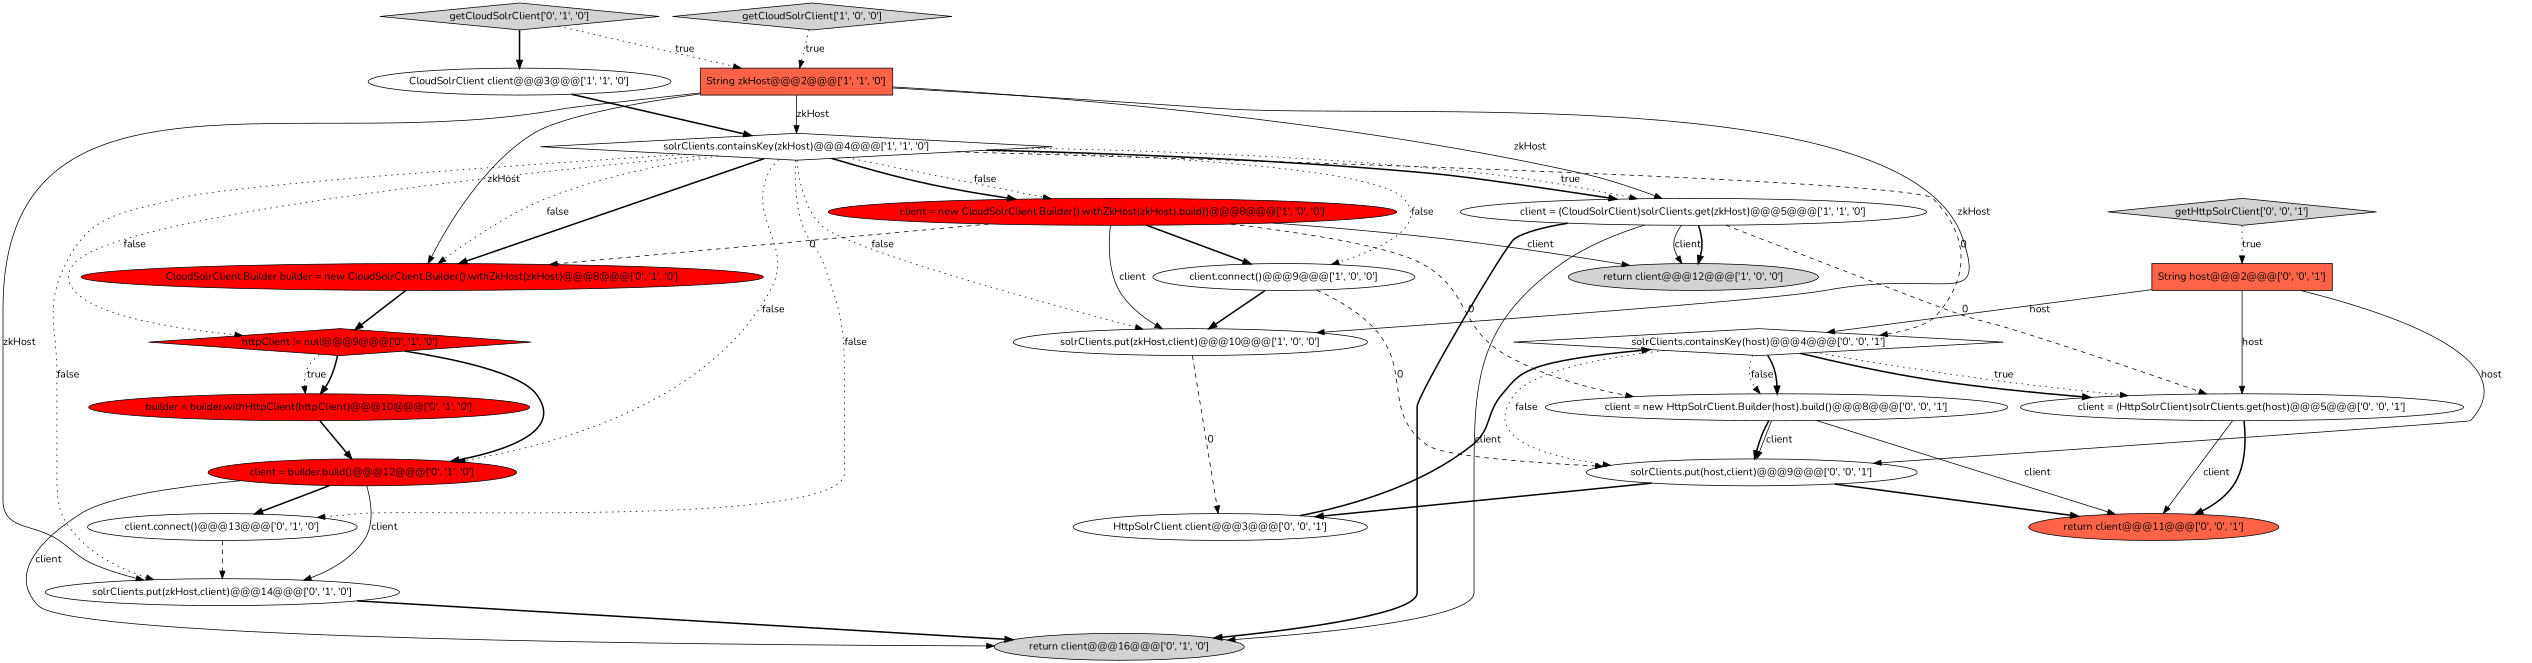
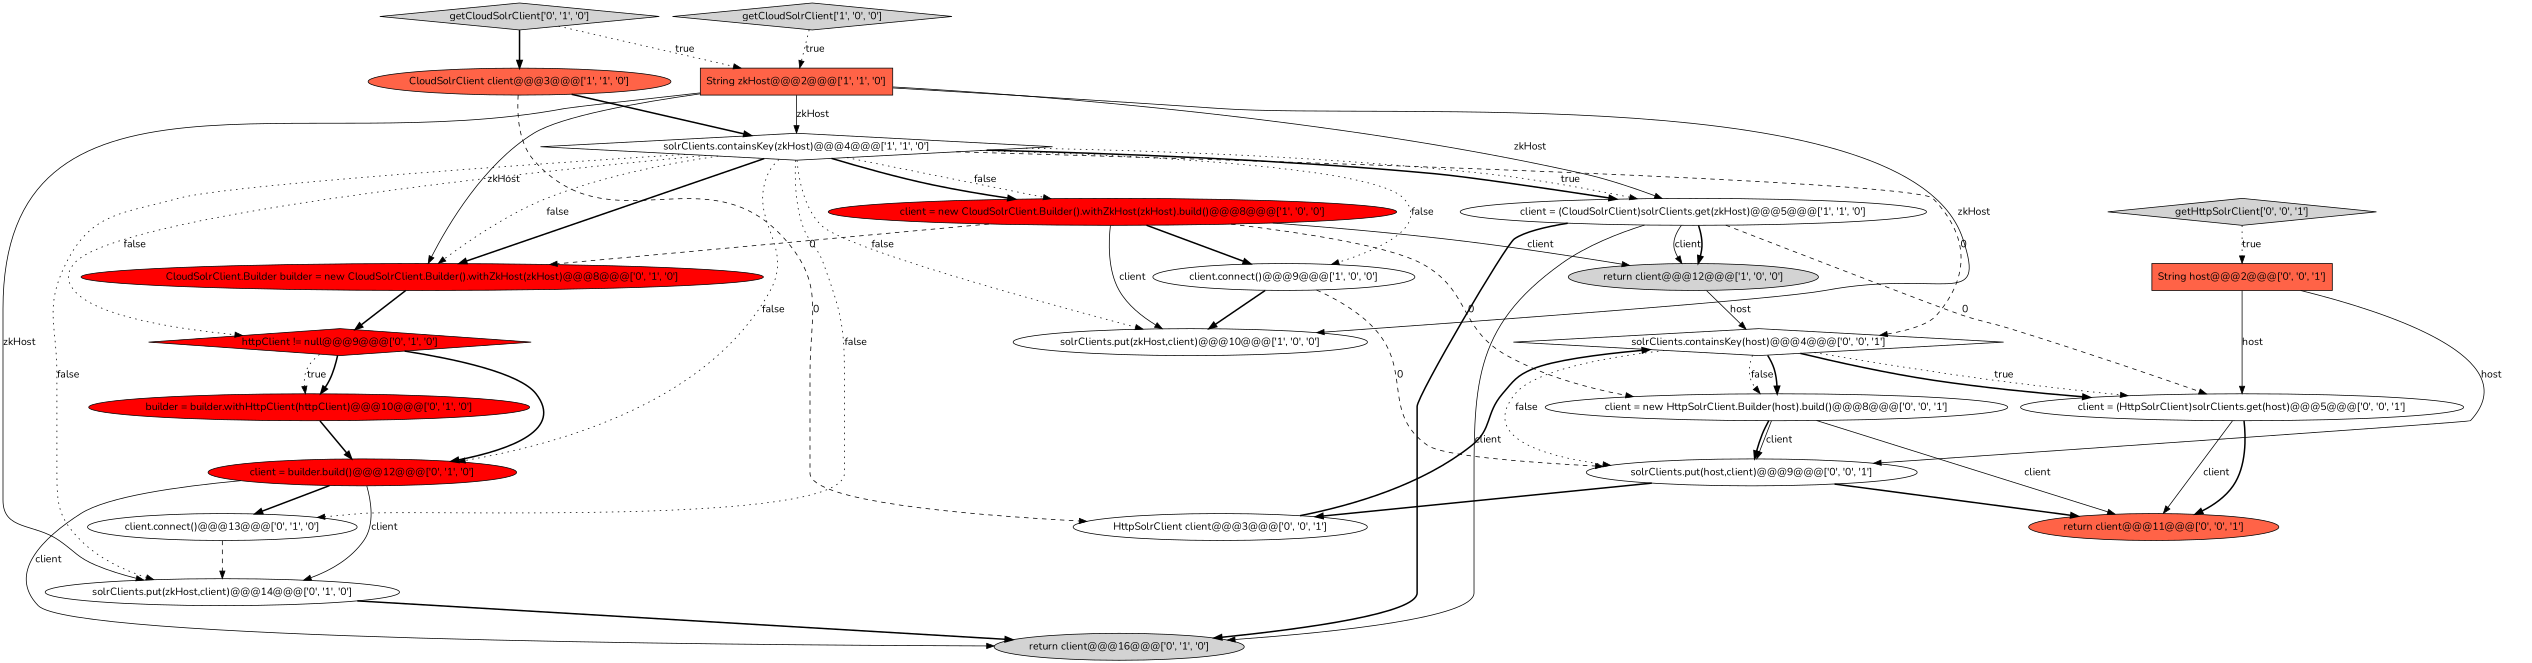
(520, 82) -> (520, 82)
(1993, 310) -> (1724, 307)
(1205, 431) -> (812, 320)
